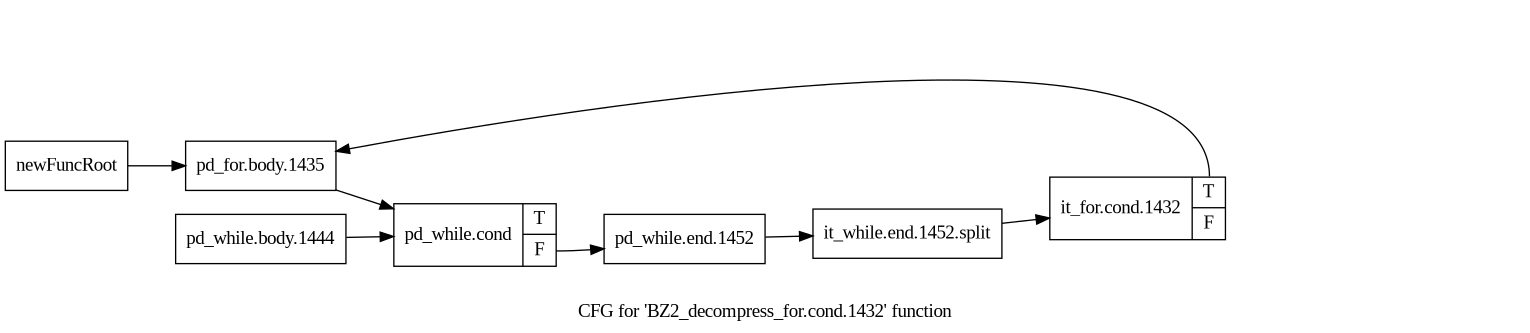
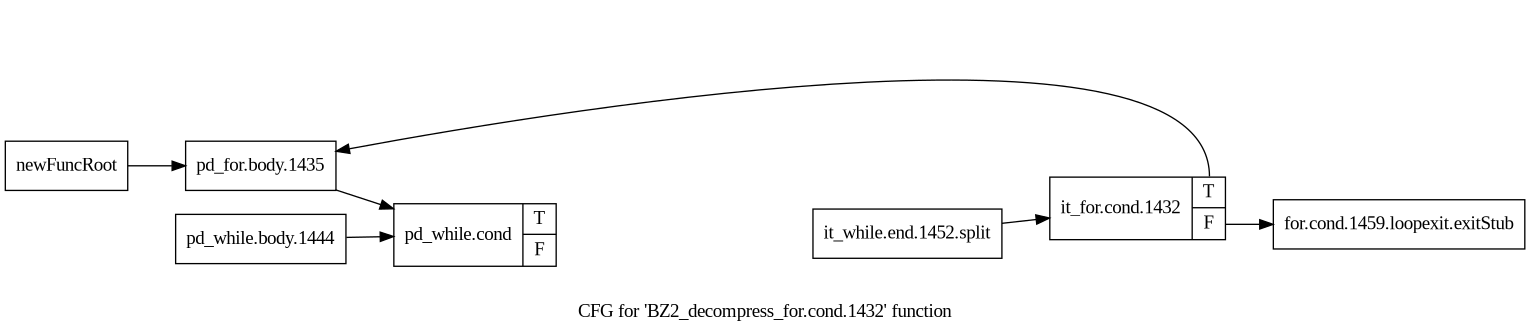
none -> (1399, 224)
(685, 239) -> none
